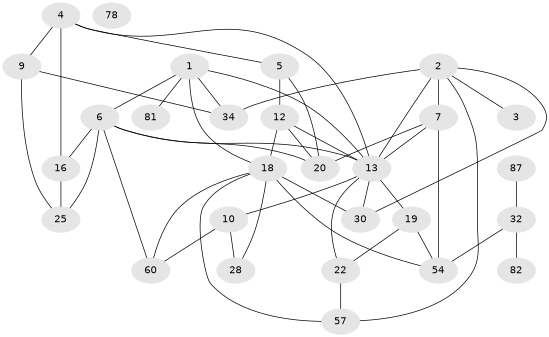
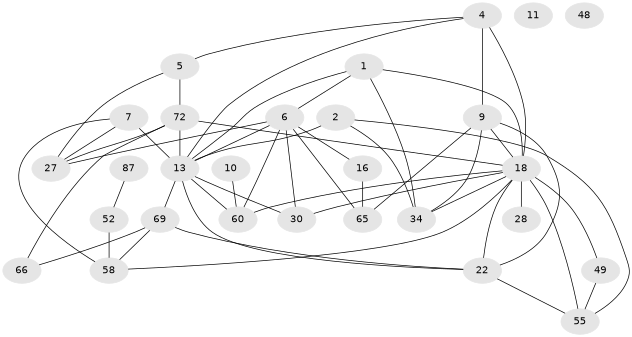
(112, 16) -> (584, 16)
none -> (533, 16)
(61, 92) -> (519, 89)
(438, 92) -> none
(151, 118) -> none
(280, 118) -> (180, 118)
(516, 118) -> none
(514, 144) -> (291, 169)
none -> (504, 146)
(320, 169) -> (51, 169)
none -> (559, 189)
none -> (469, 194)
(302, 197) -> (209, 194)
none -> (492, 217)
(61, 220) -> (363, 220)
(412, 220) -> (160, 220)
(516, 220) -> (109, 220)
(232, 245) -> none
none -> (22, 271)
(438, 271) -> (109, 271)
(516, 271) -> none
none -> (601, 271)
(341, 322) -> (580, 322)
